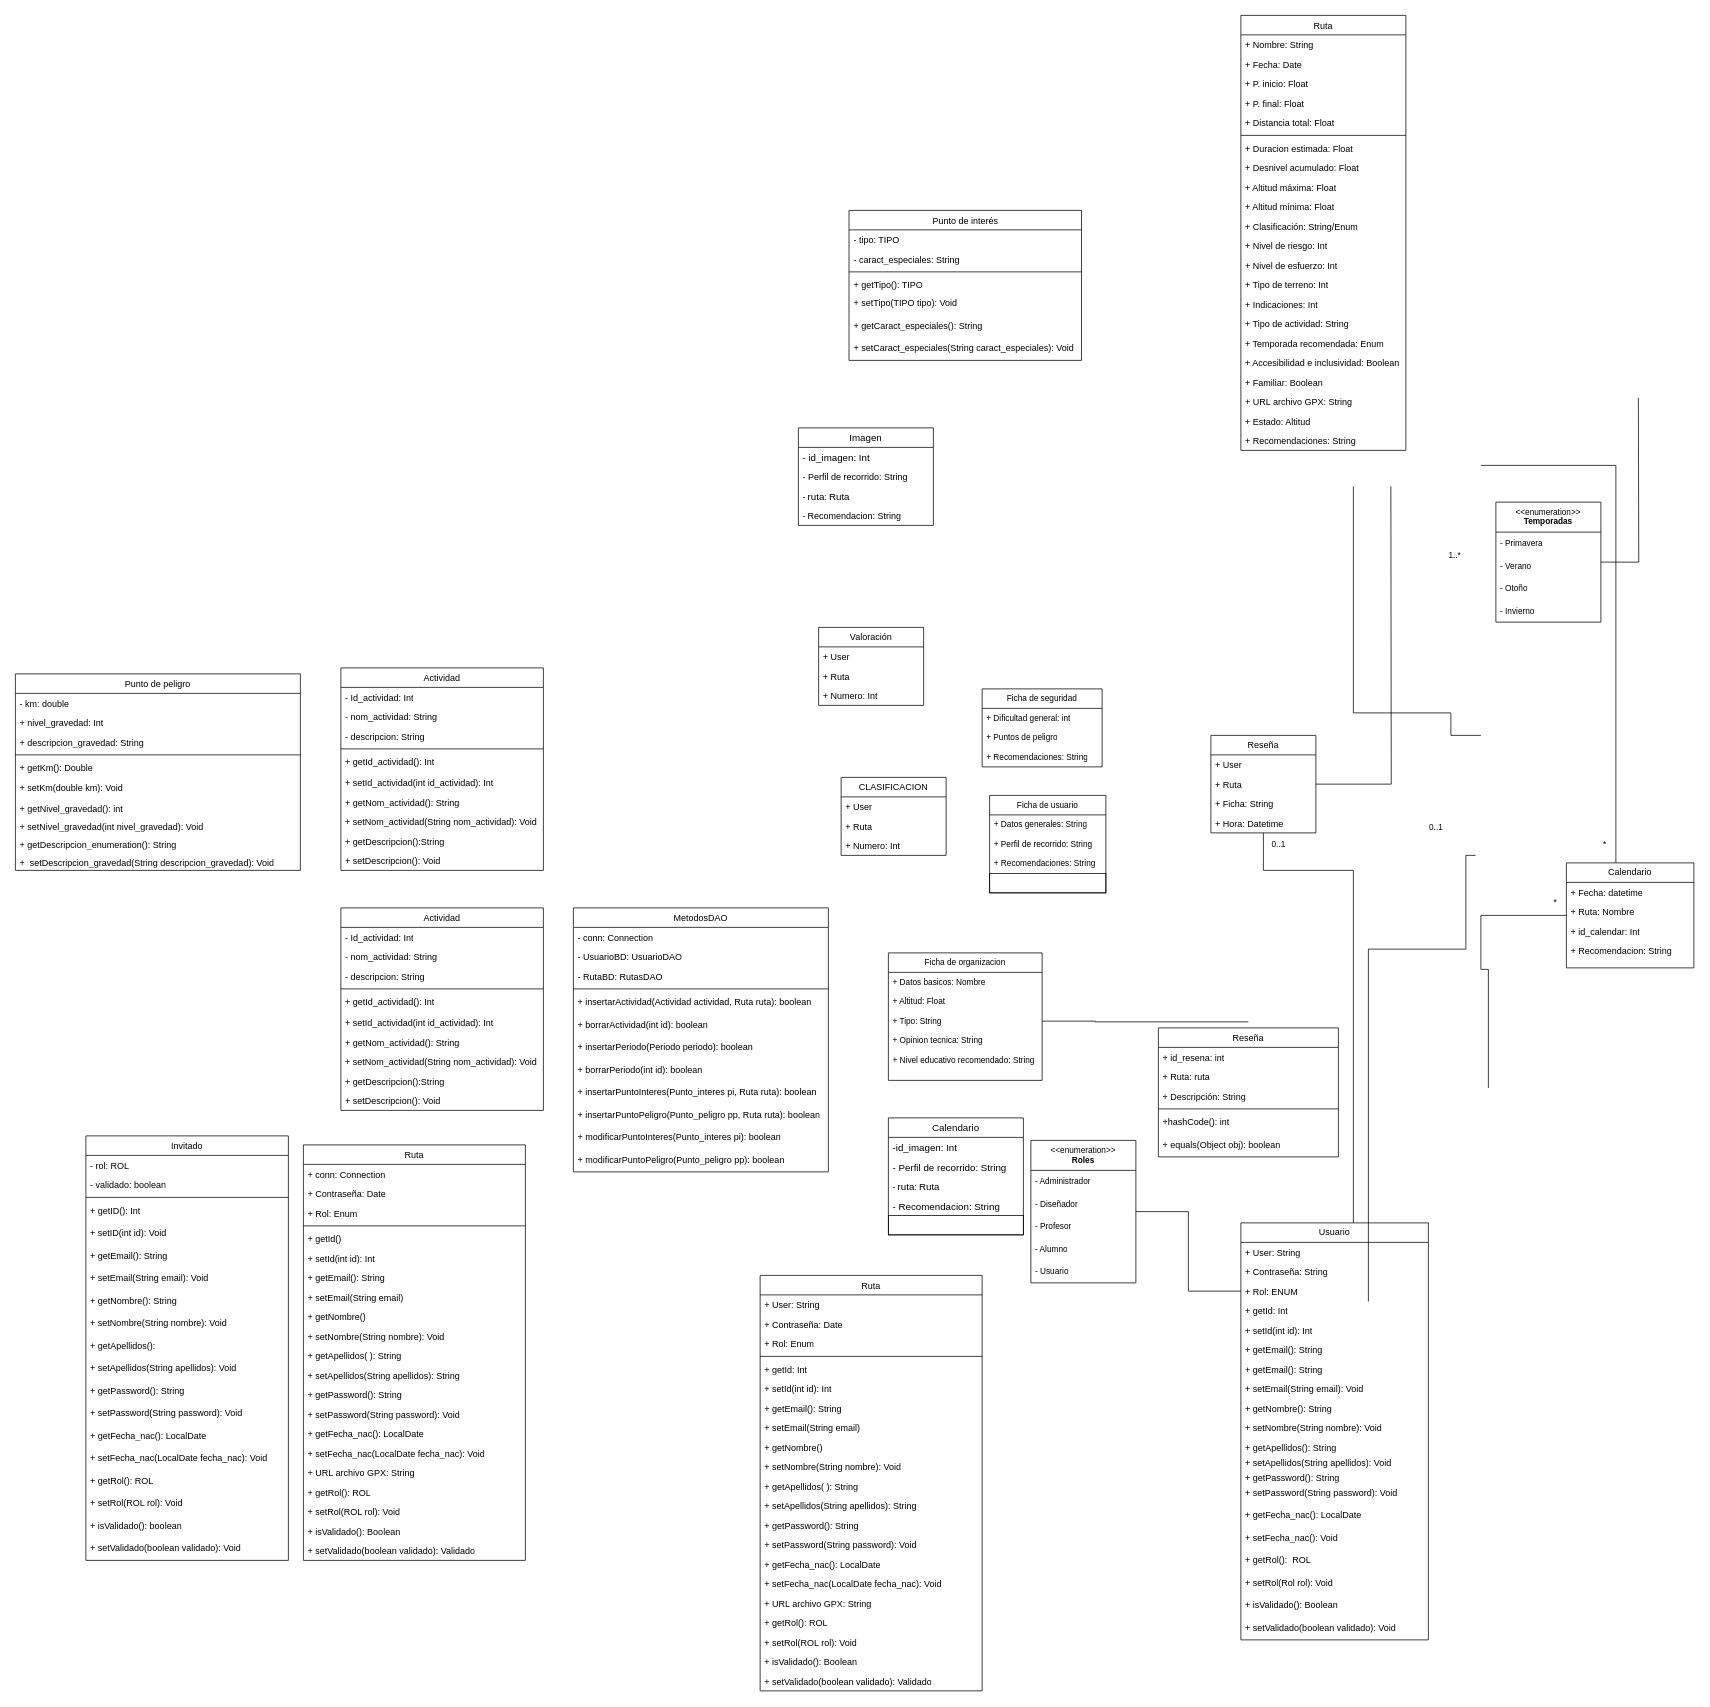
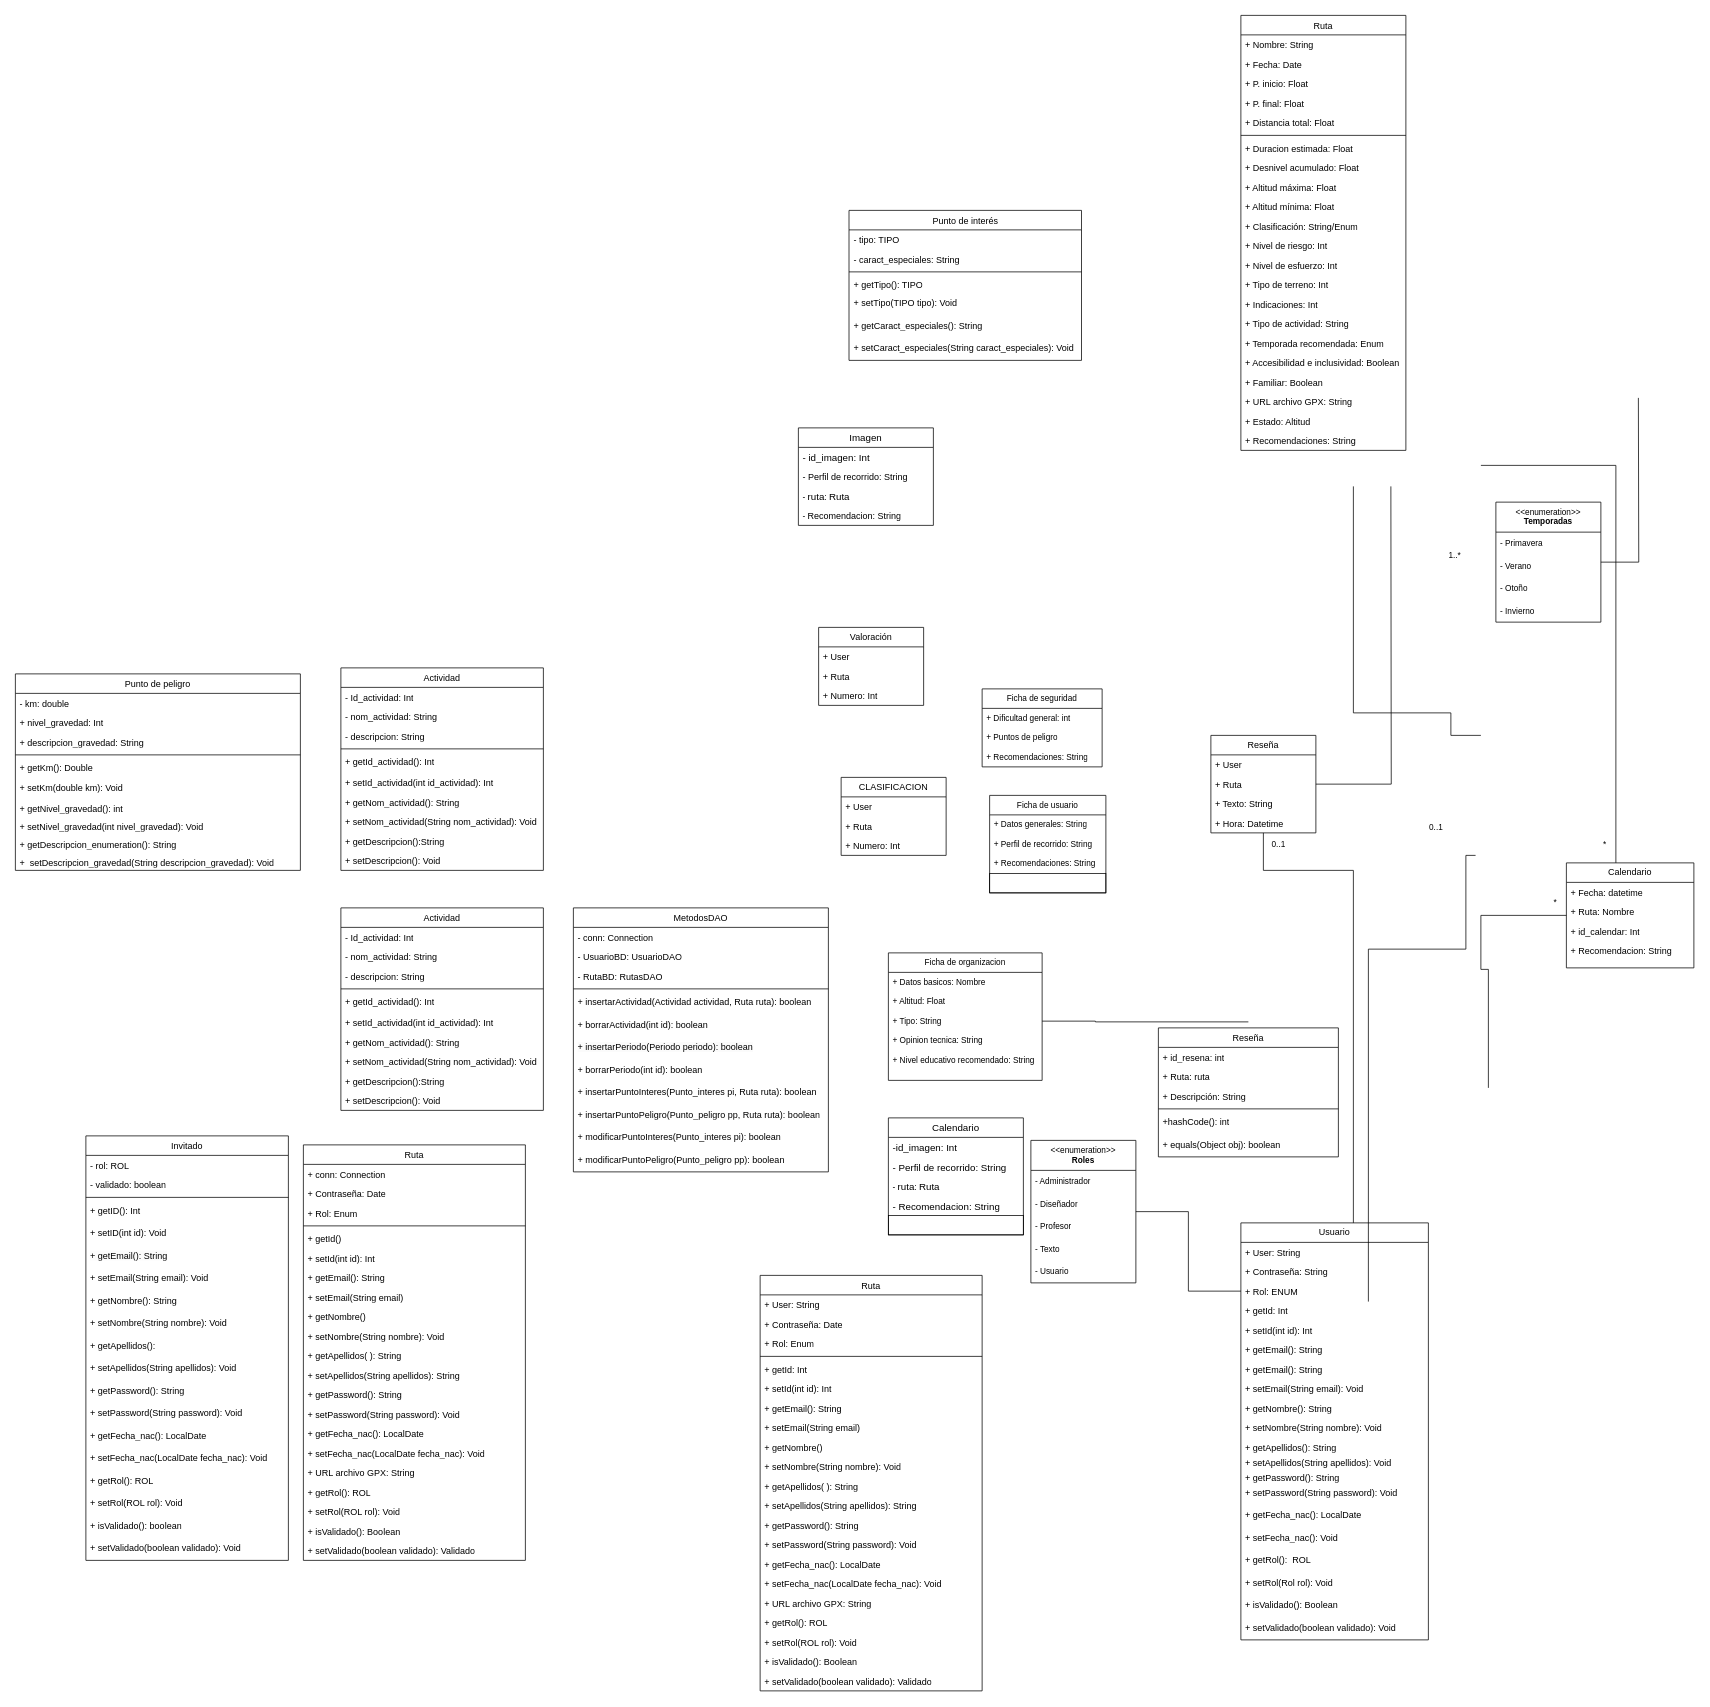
(1247, 805) -> (1248, 805)
(1052, 1249) -> (1050, 1249)
